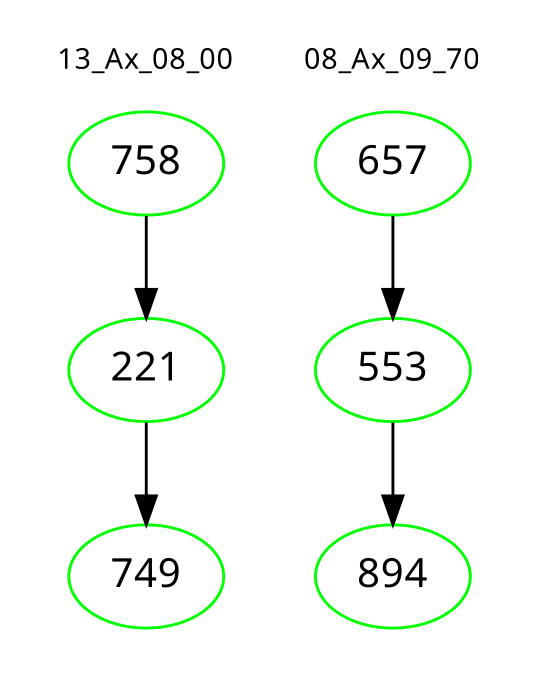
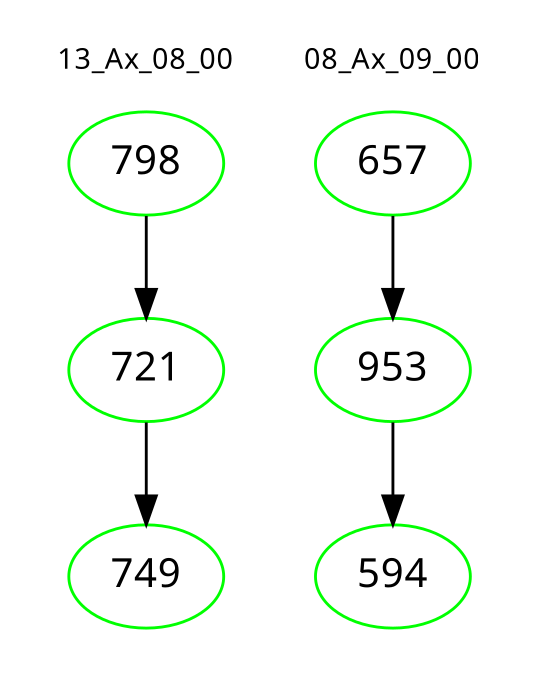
(393, 62) -> (393, 62)
(146, 163) -> (146, 163)
(146, 370) -> (146, 370)
(393, 370) -> (393, 370)
(393, 576) -> (393, 576)
